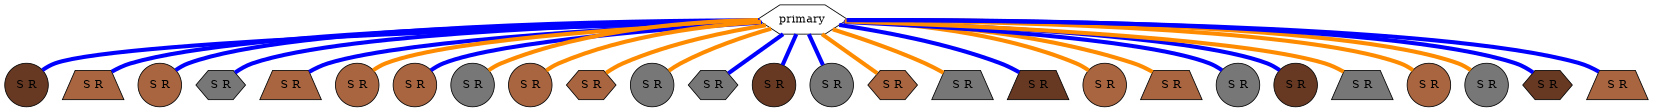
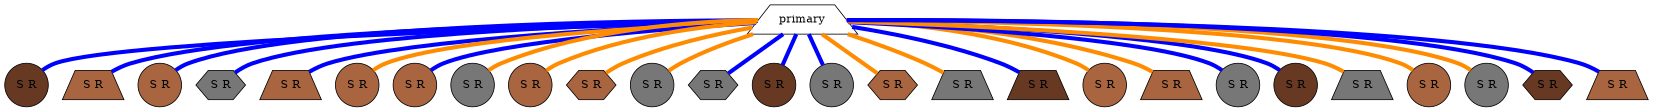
(802, 20) -> (802, 20)
